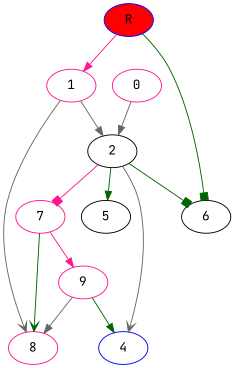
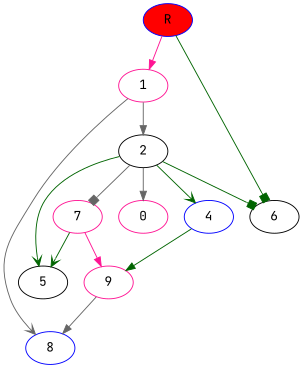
(126, 114) -> (143, 180)
(110, 180) -> (55, 189)
(80, 181) -> (114, 181)
(143, 243) -> (173, 181)
(37, 278) -> (63, 246)
(101, 311) -> (163, 247)
(33, 348) -> (50, 348)
